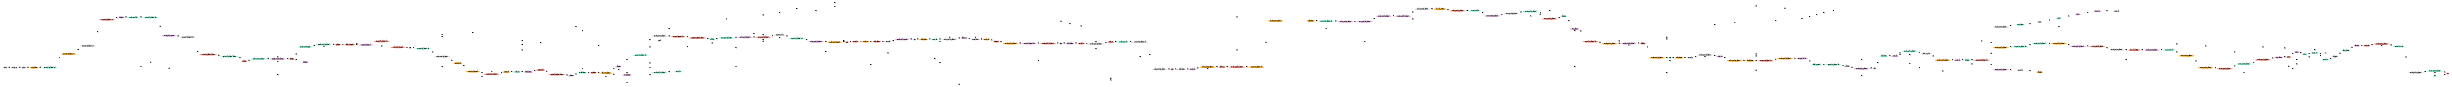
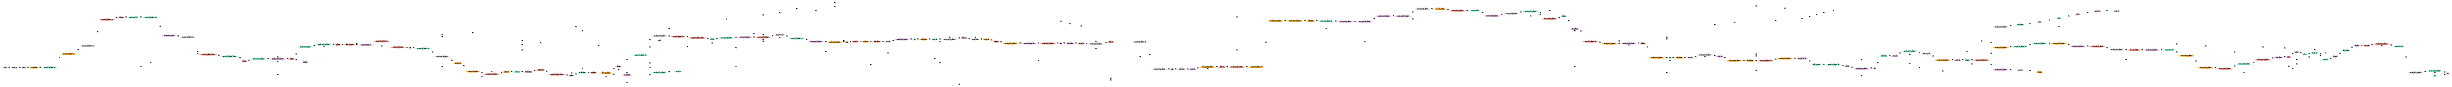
none -> (1295, 21)
(1123, 42) -> none
(1910, 54) -> (1973, 52)
(173, 69) -> (194, 56)
(598, 73) -> (567, 73)
